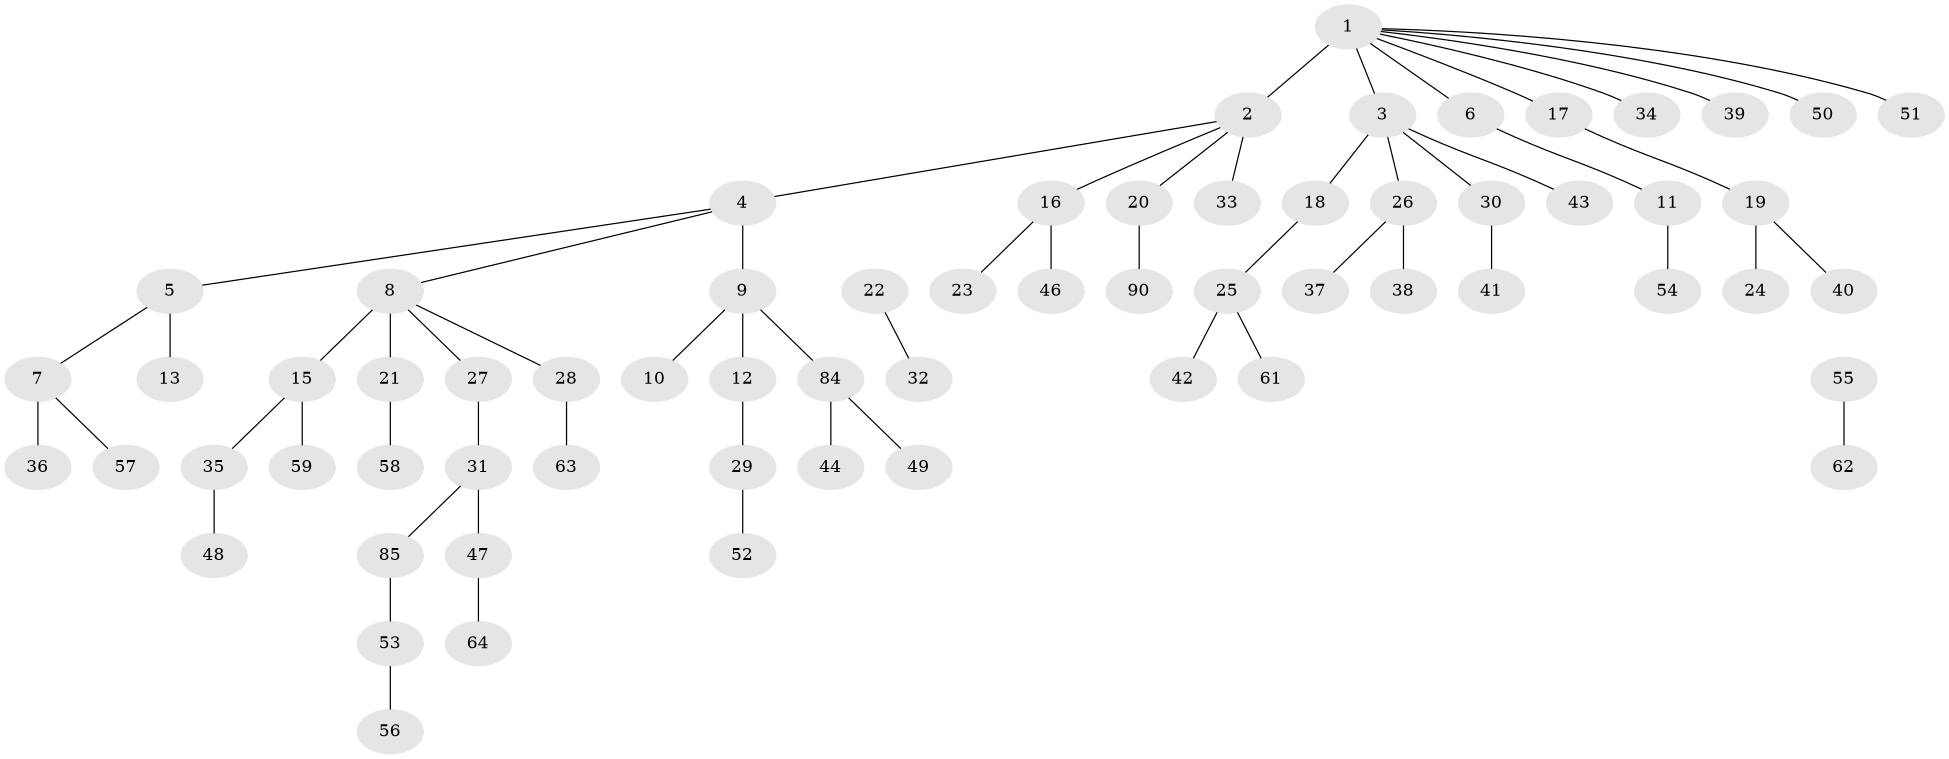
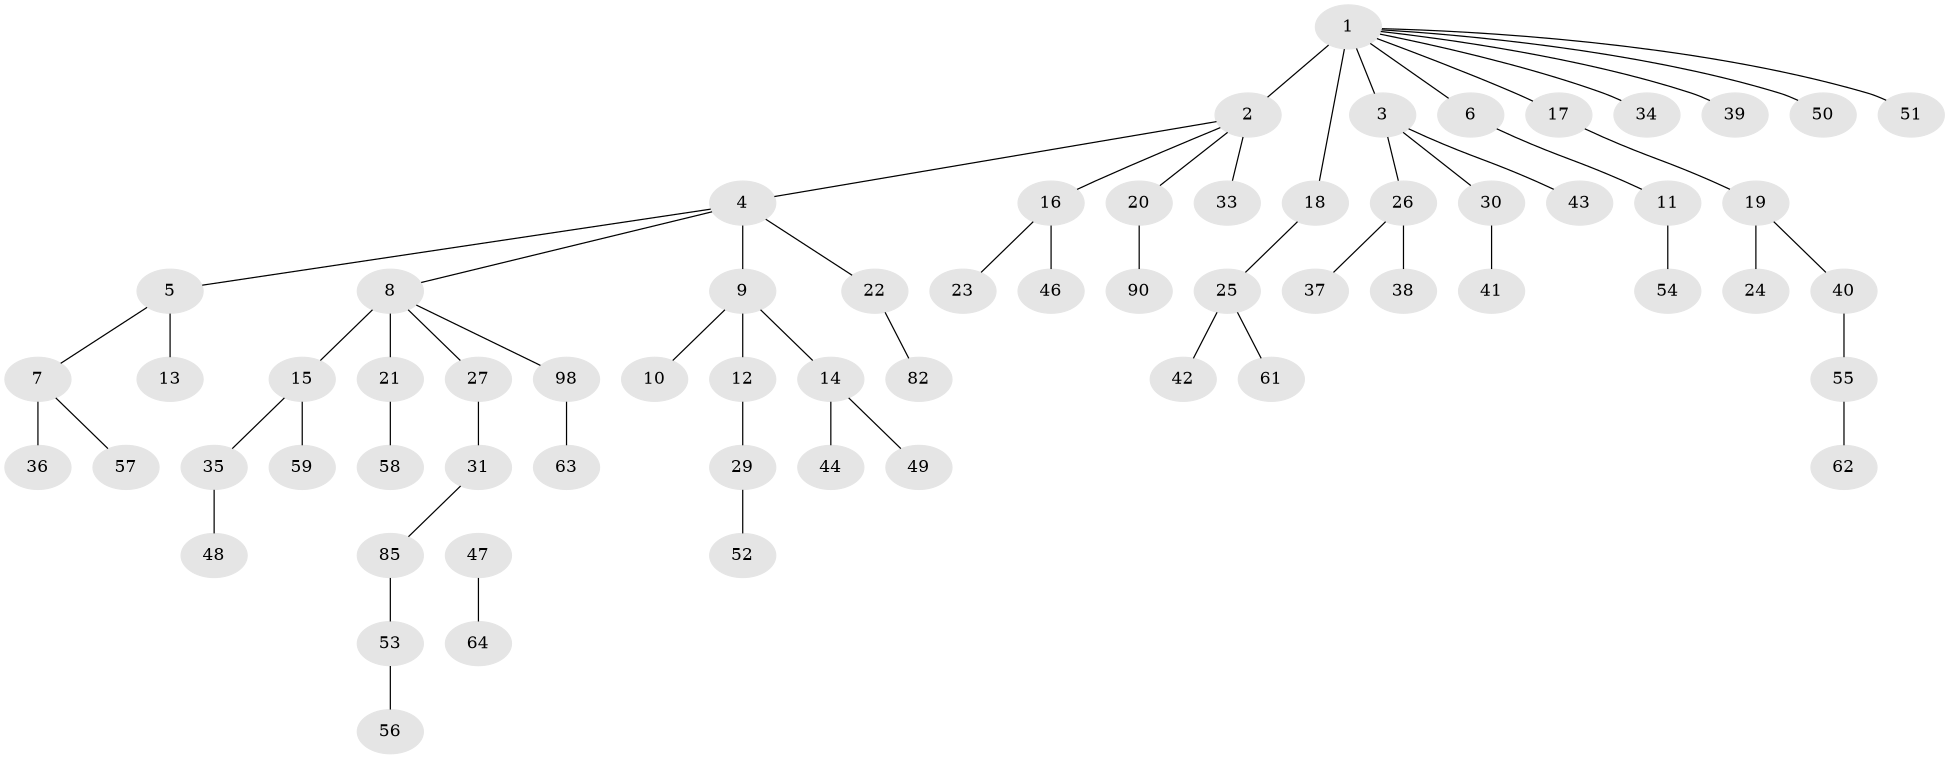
(1349, 159) -> (1332, 115)
none -> (809, 247)
none -> (1844, 335)
(567, 379) -> (567, 379)
(831, 379) -> (831, 379)
(919, 379) -> (919, 379)
(478, 512) -> none
